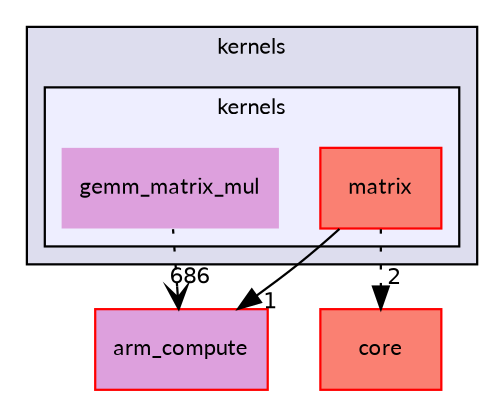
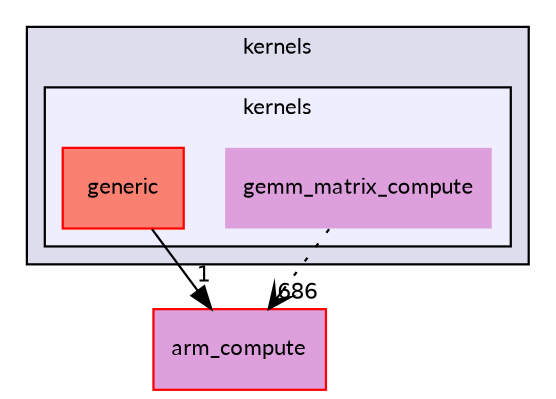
(170, 188) -> (358, 188)
(381, 188) -> (123, 188)
(381, 349) -> none
